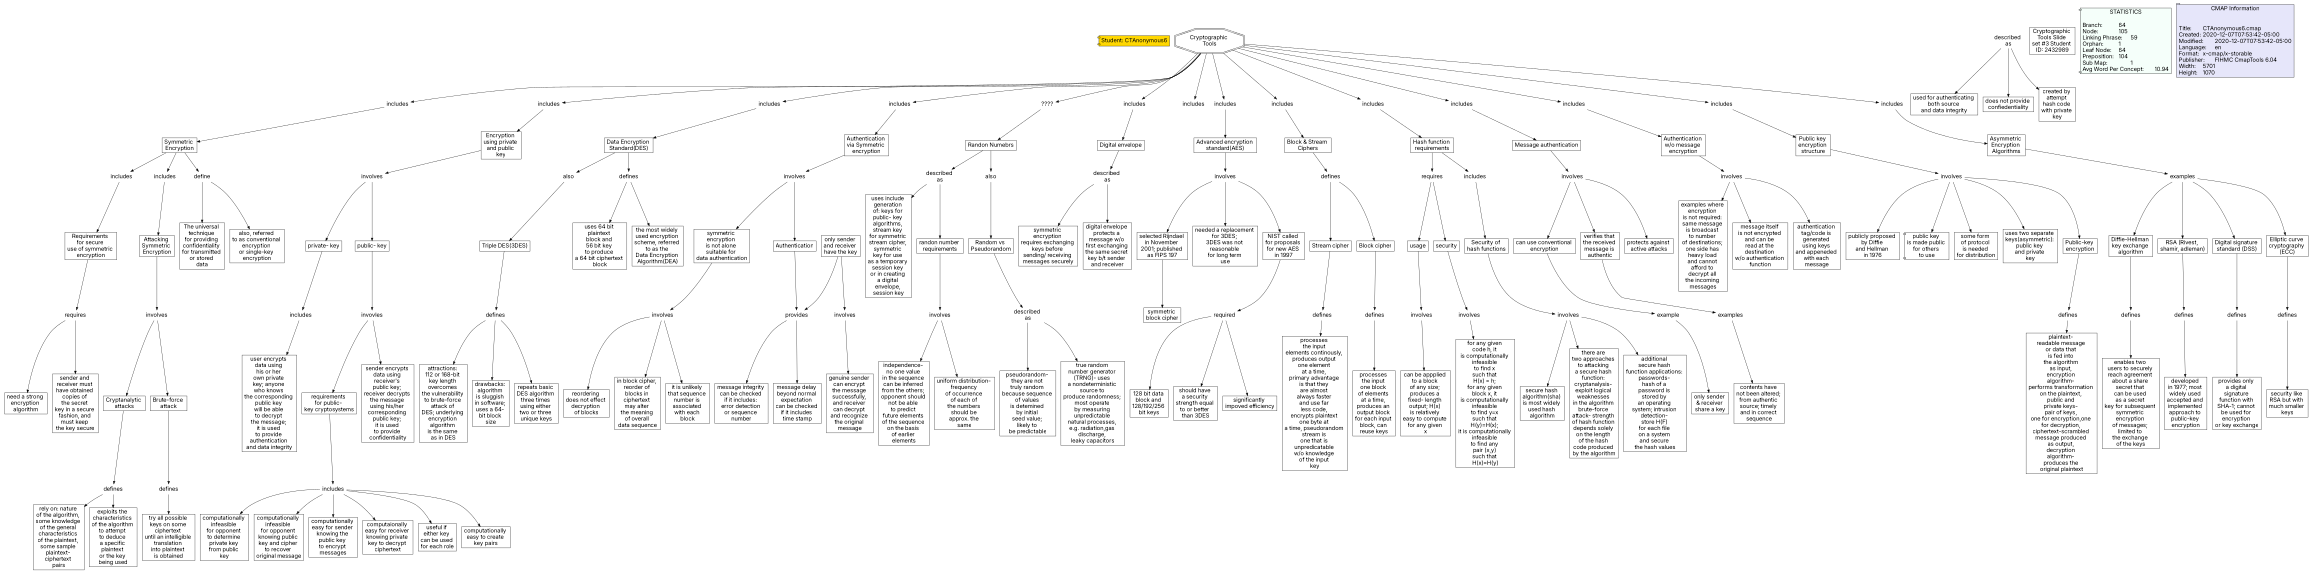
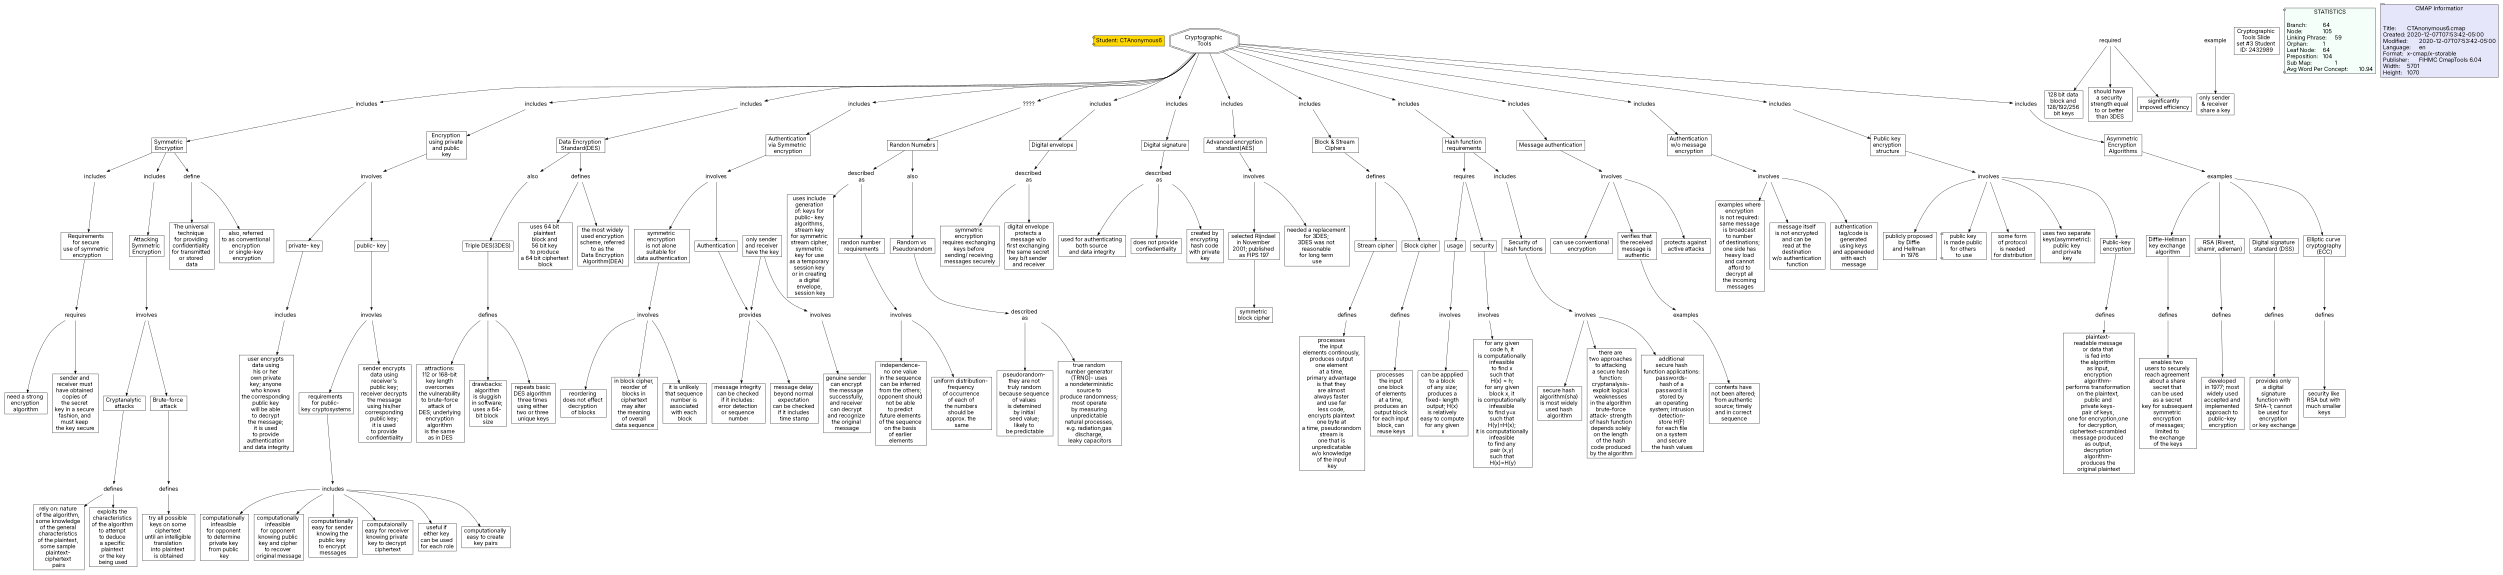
(2057, 104) -> (1205, 246)
none -> (1165, 145)
(1284, 246) -> none
(1588, 302) -> none
